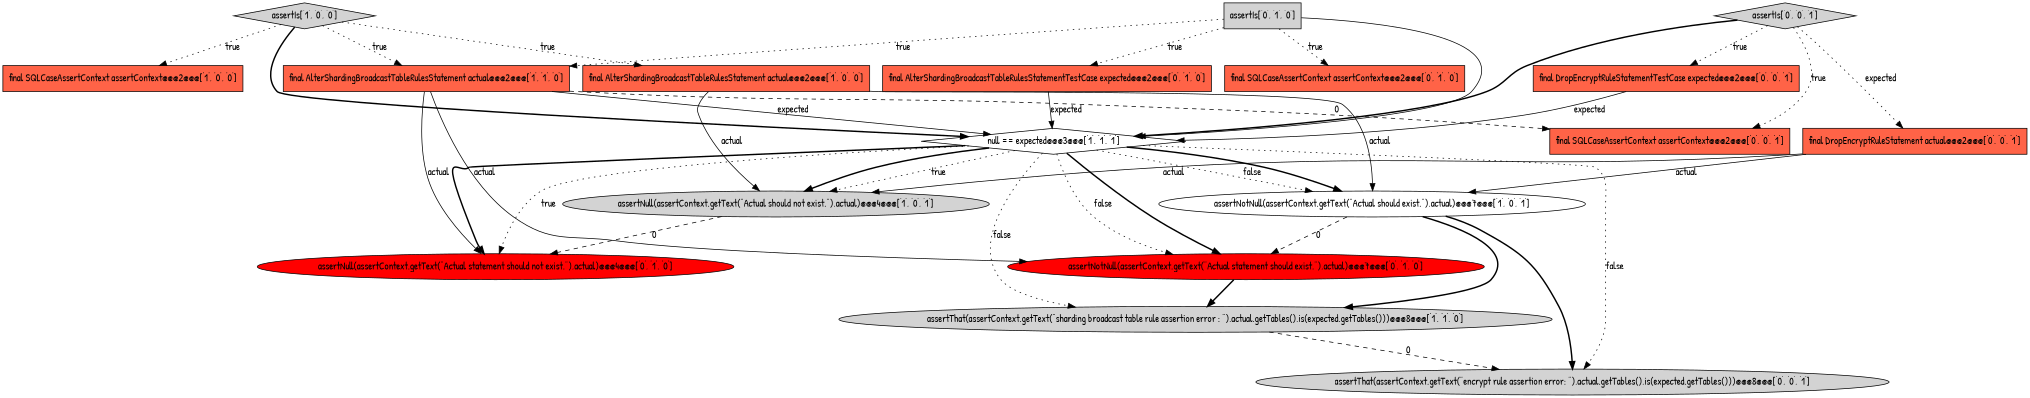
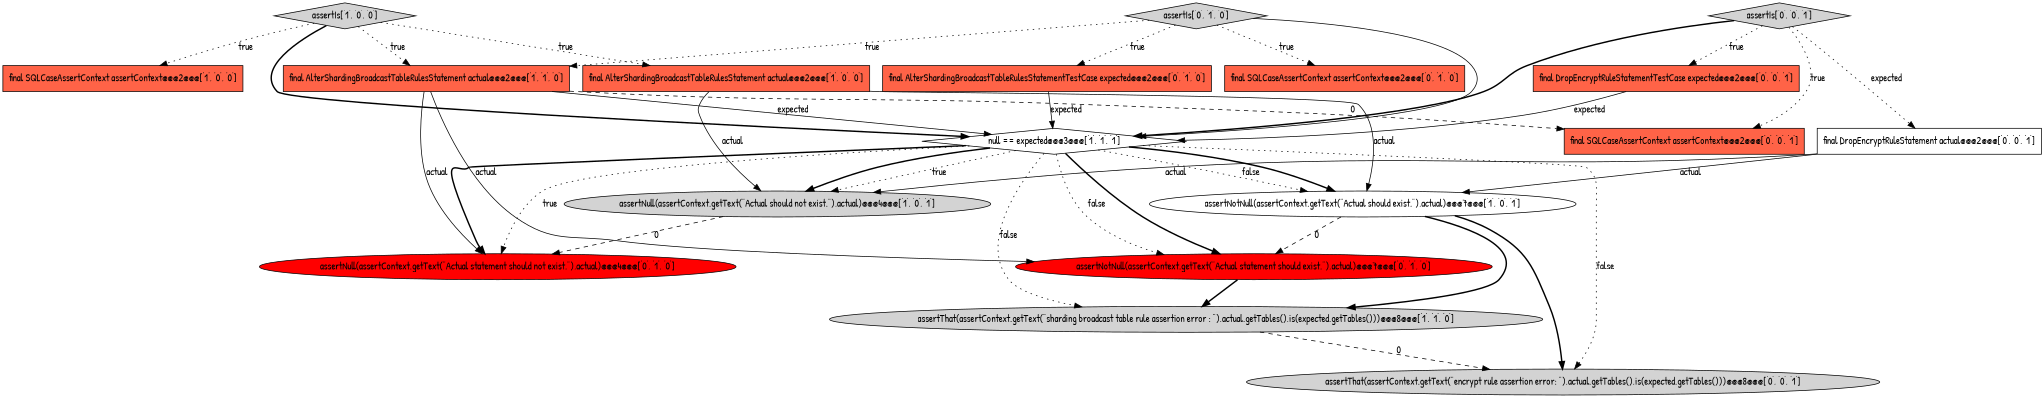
(1263, 16) -> (1196, 16)
(1915, 141) -> (1929, 141)
